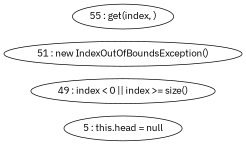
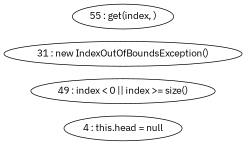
(123, 54) -> (123, 54)
(123, 128) -> (123, 128)
